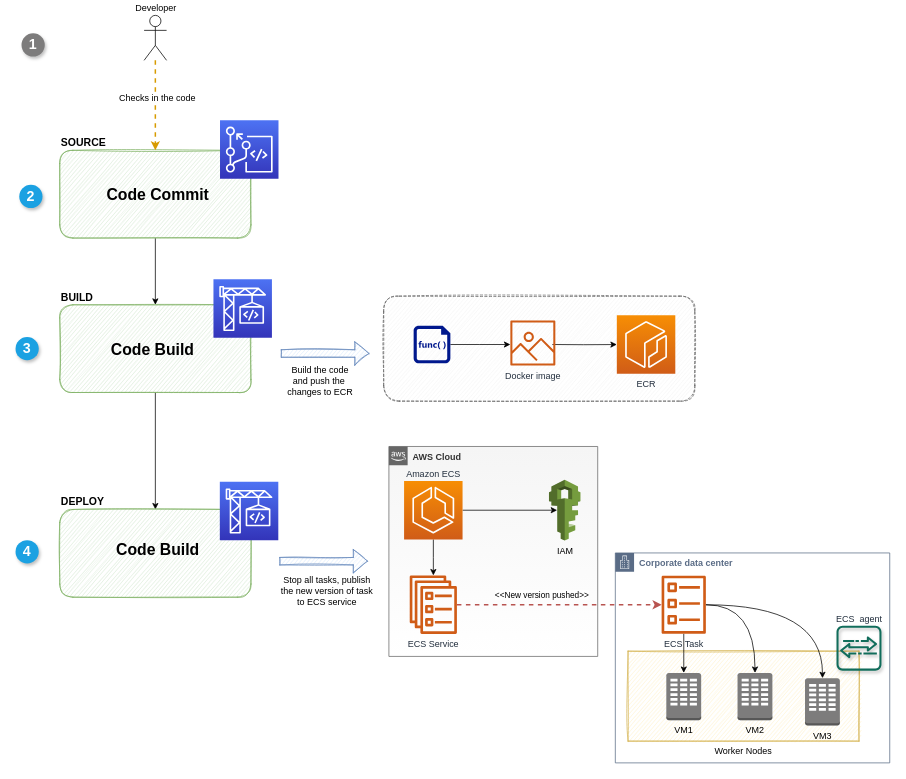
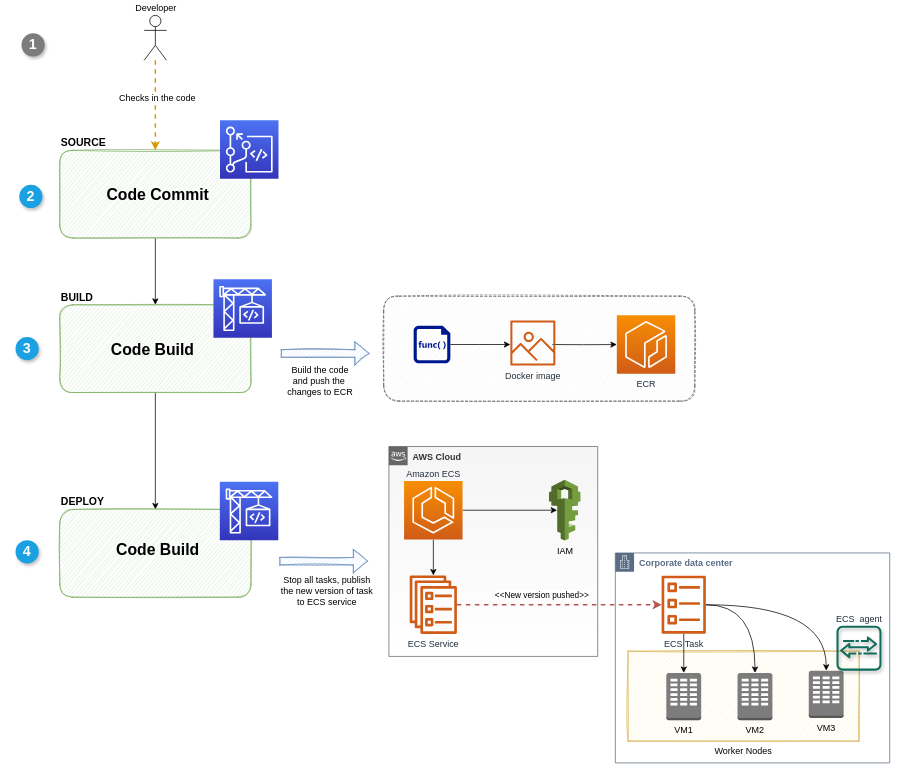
(823, 702) -> (826, 695)
